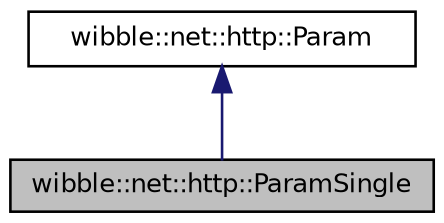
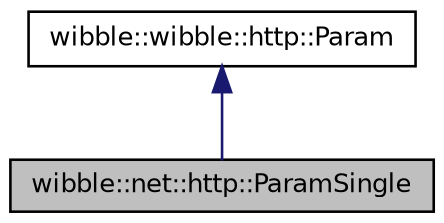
(222, 39) -> (222, 39)
